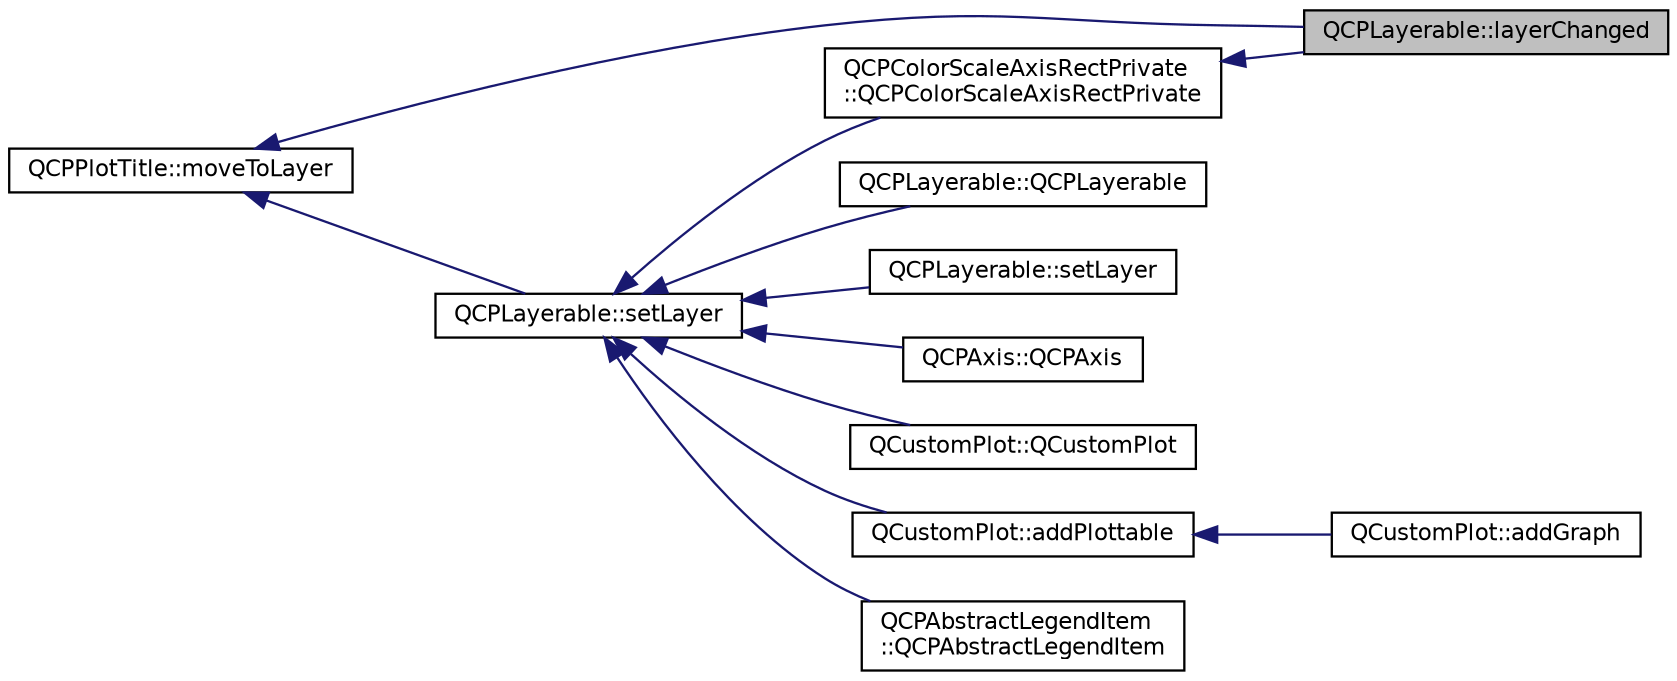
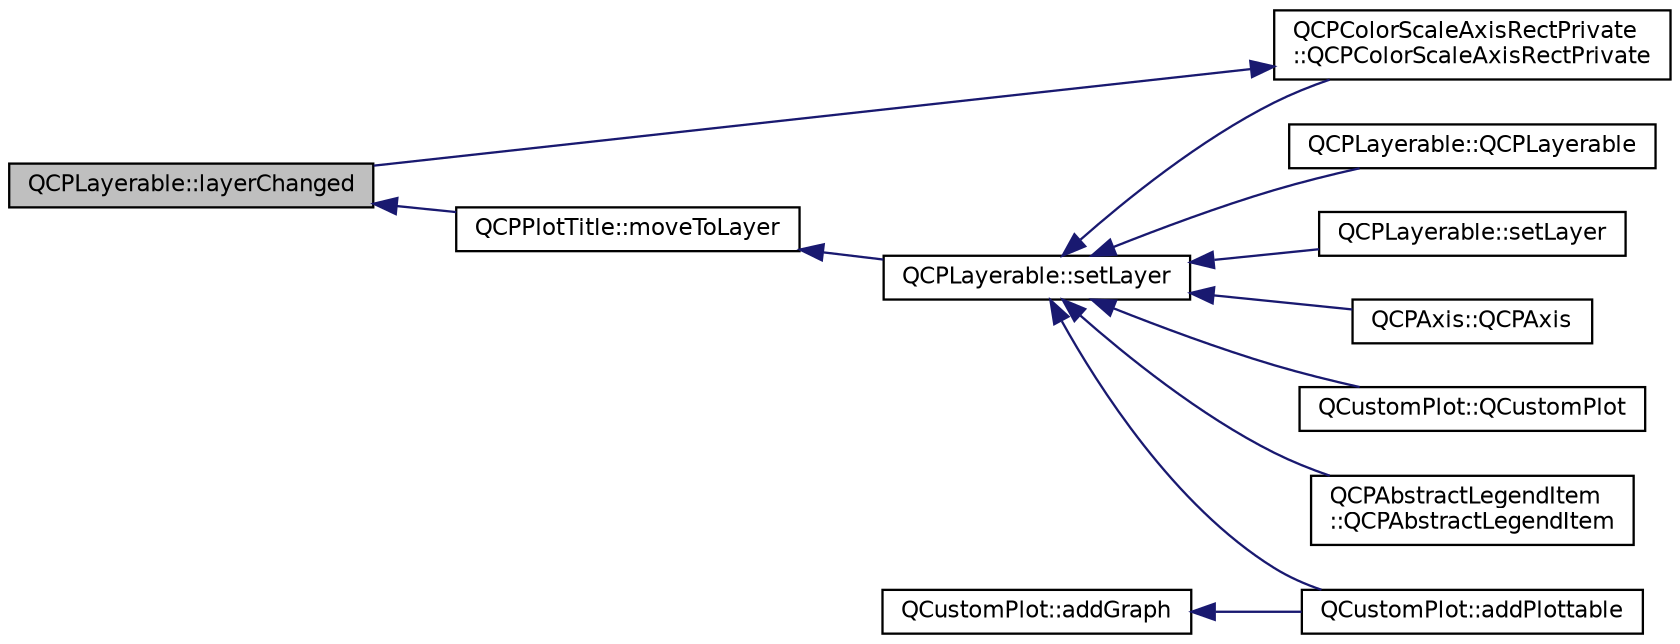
(785, 31) -> (427, 209)
(1274, 535) -> (1258, 612)
